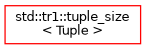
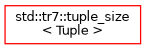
(73, 25) -> (73, 25)
